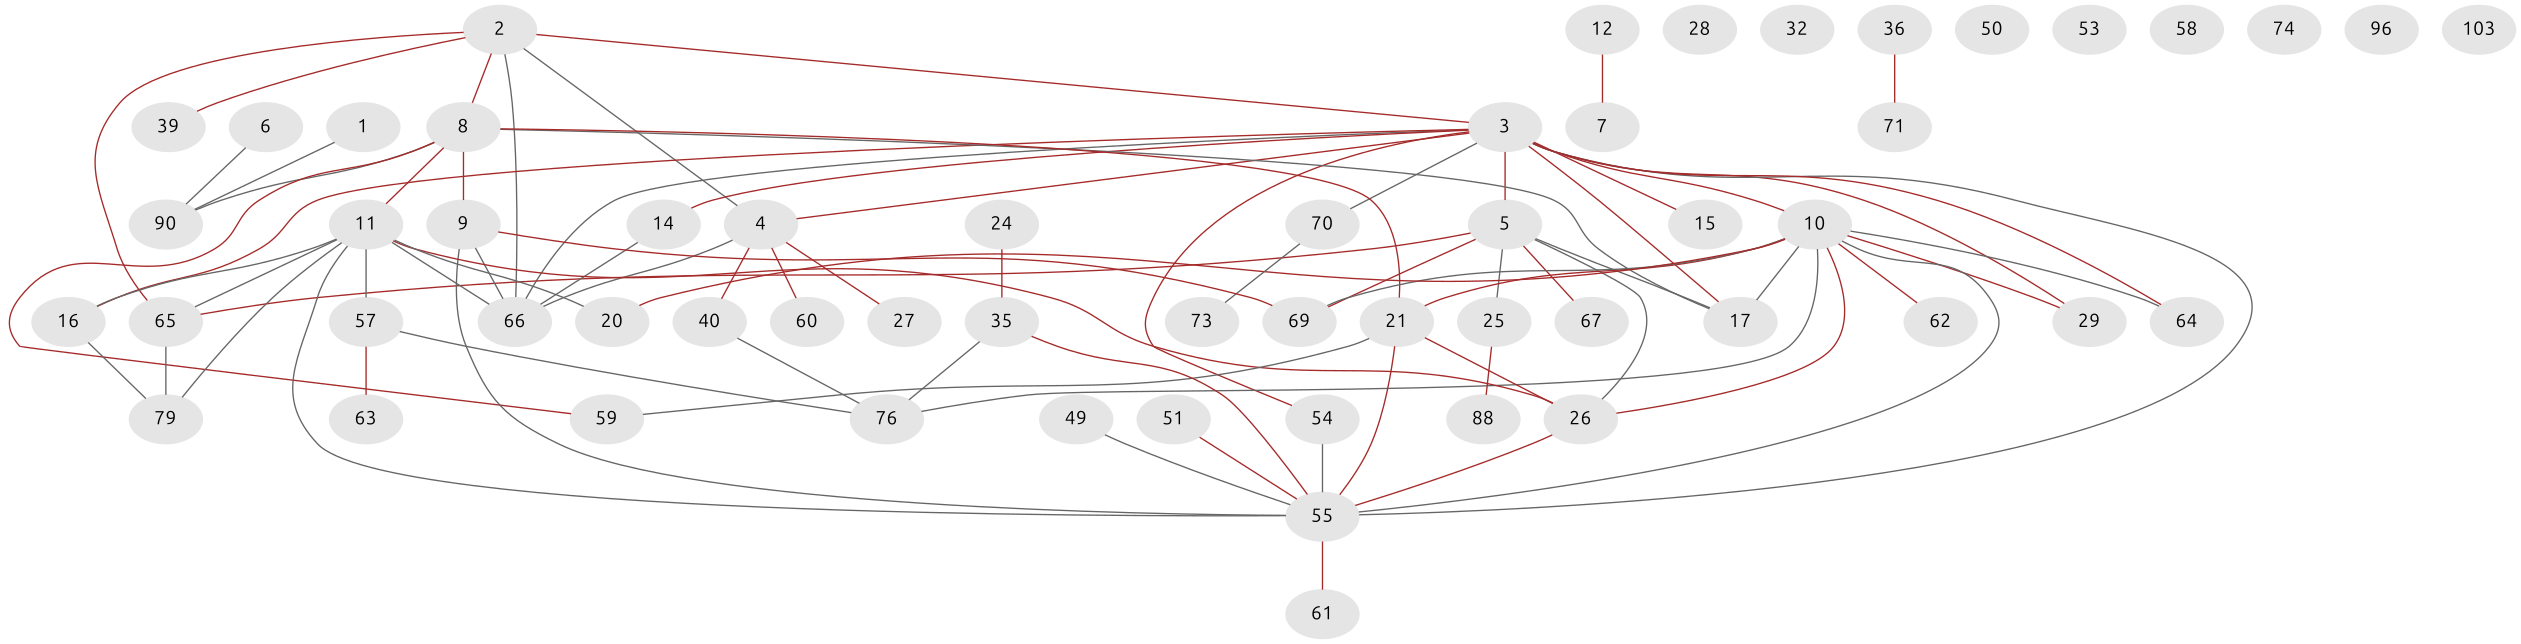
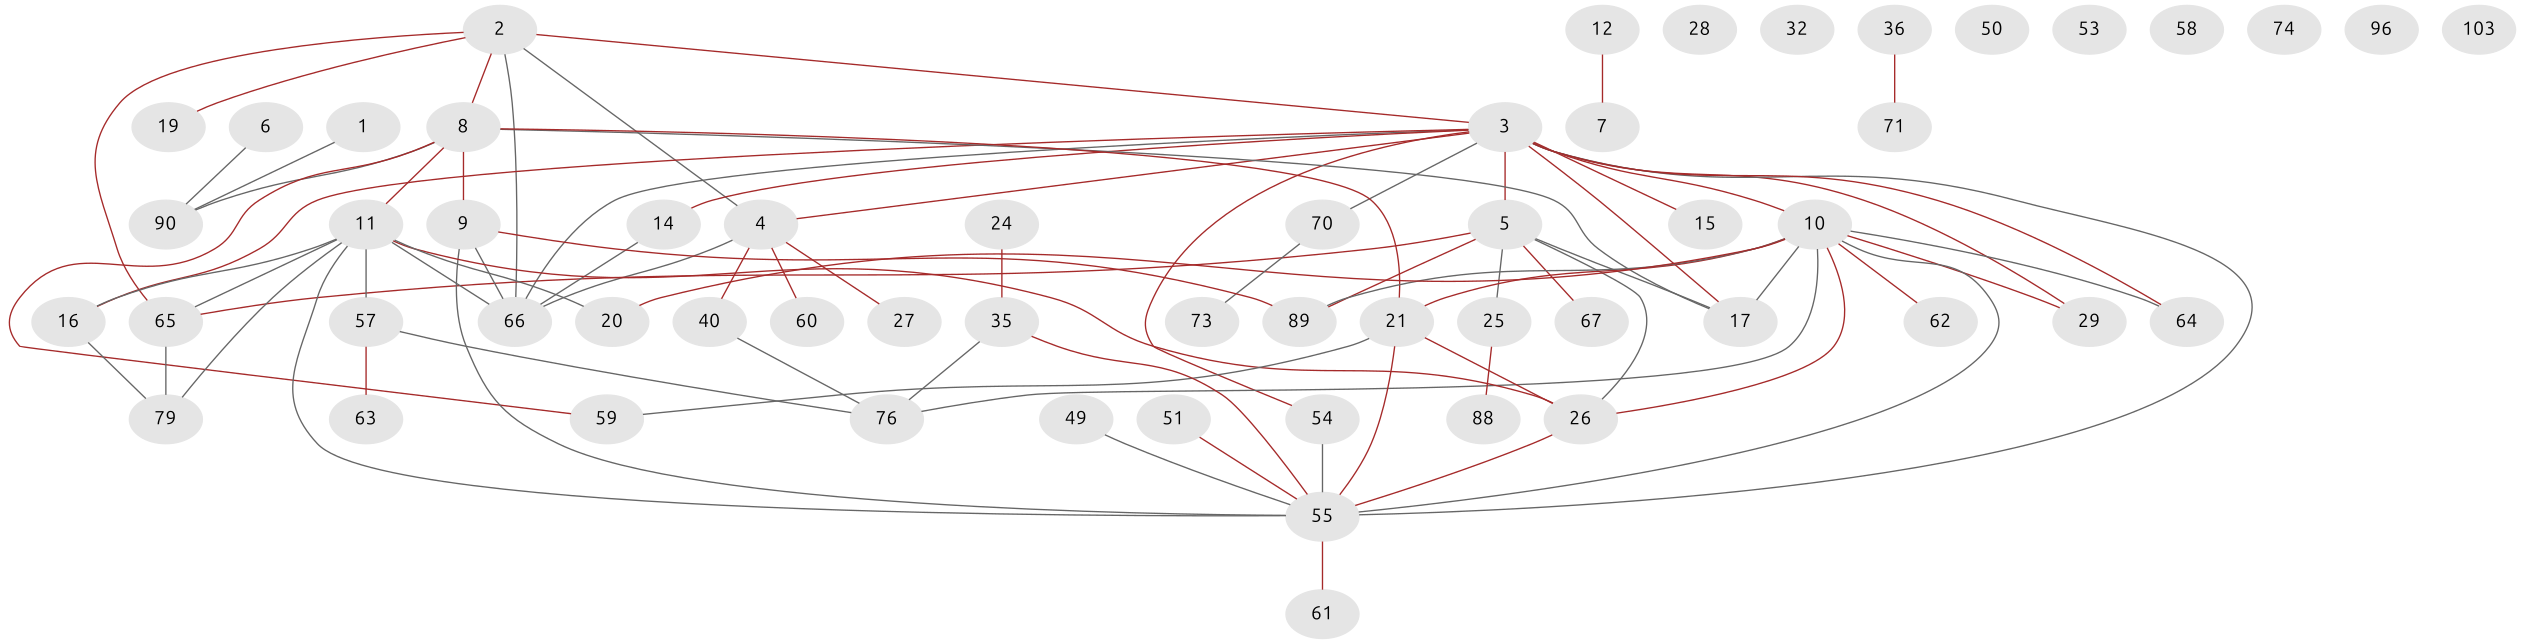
(169, 127) -> (169, 127)
(1299, 322) -> (1299, 322)
